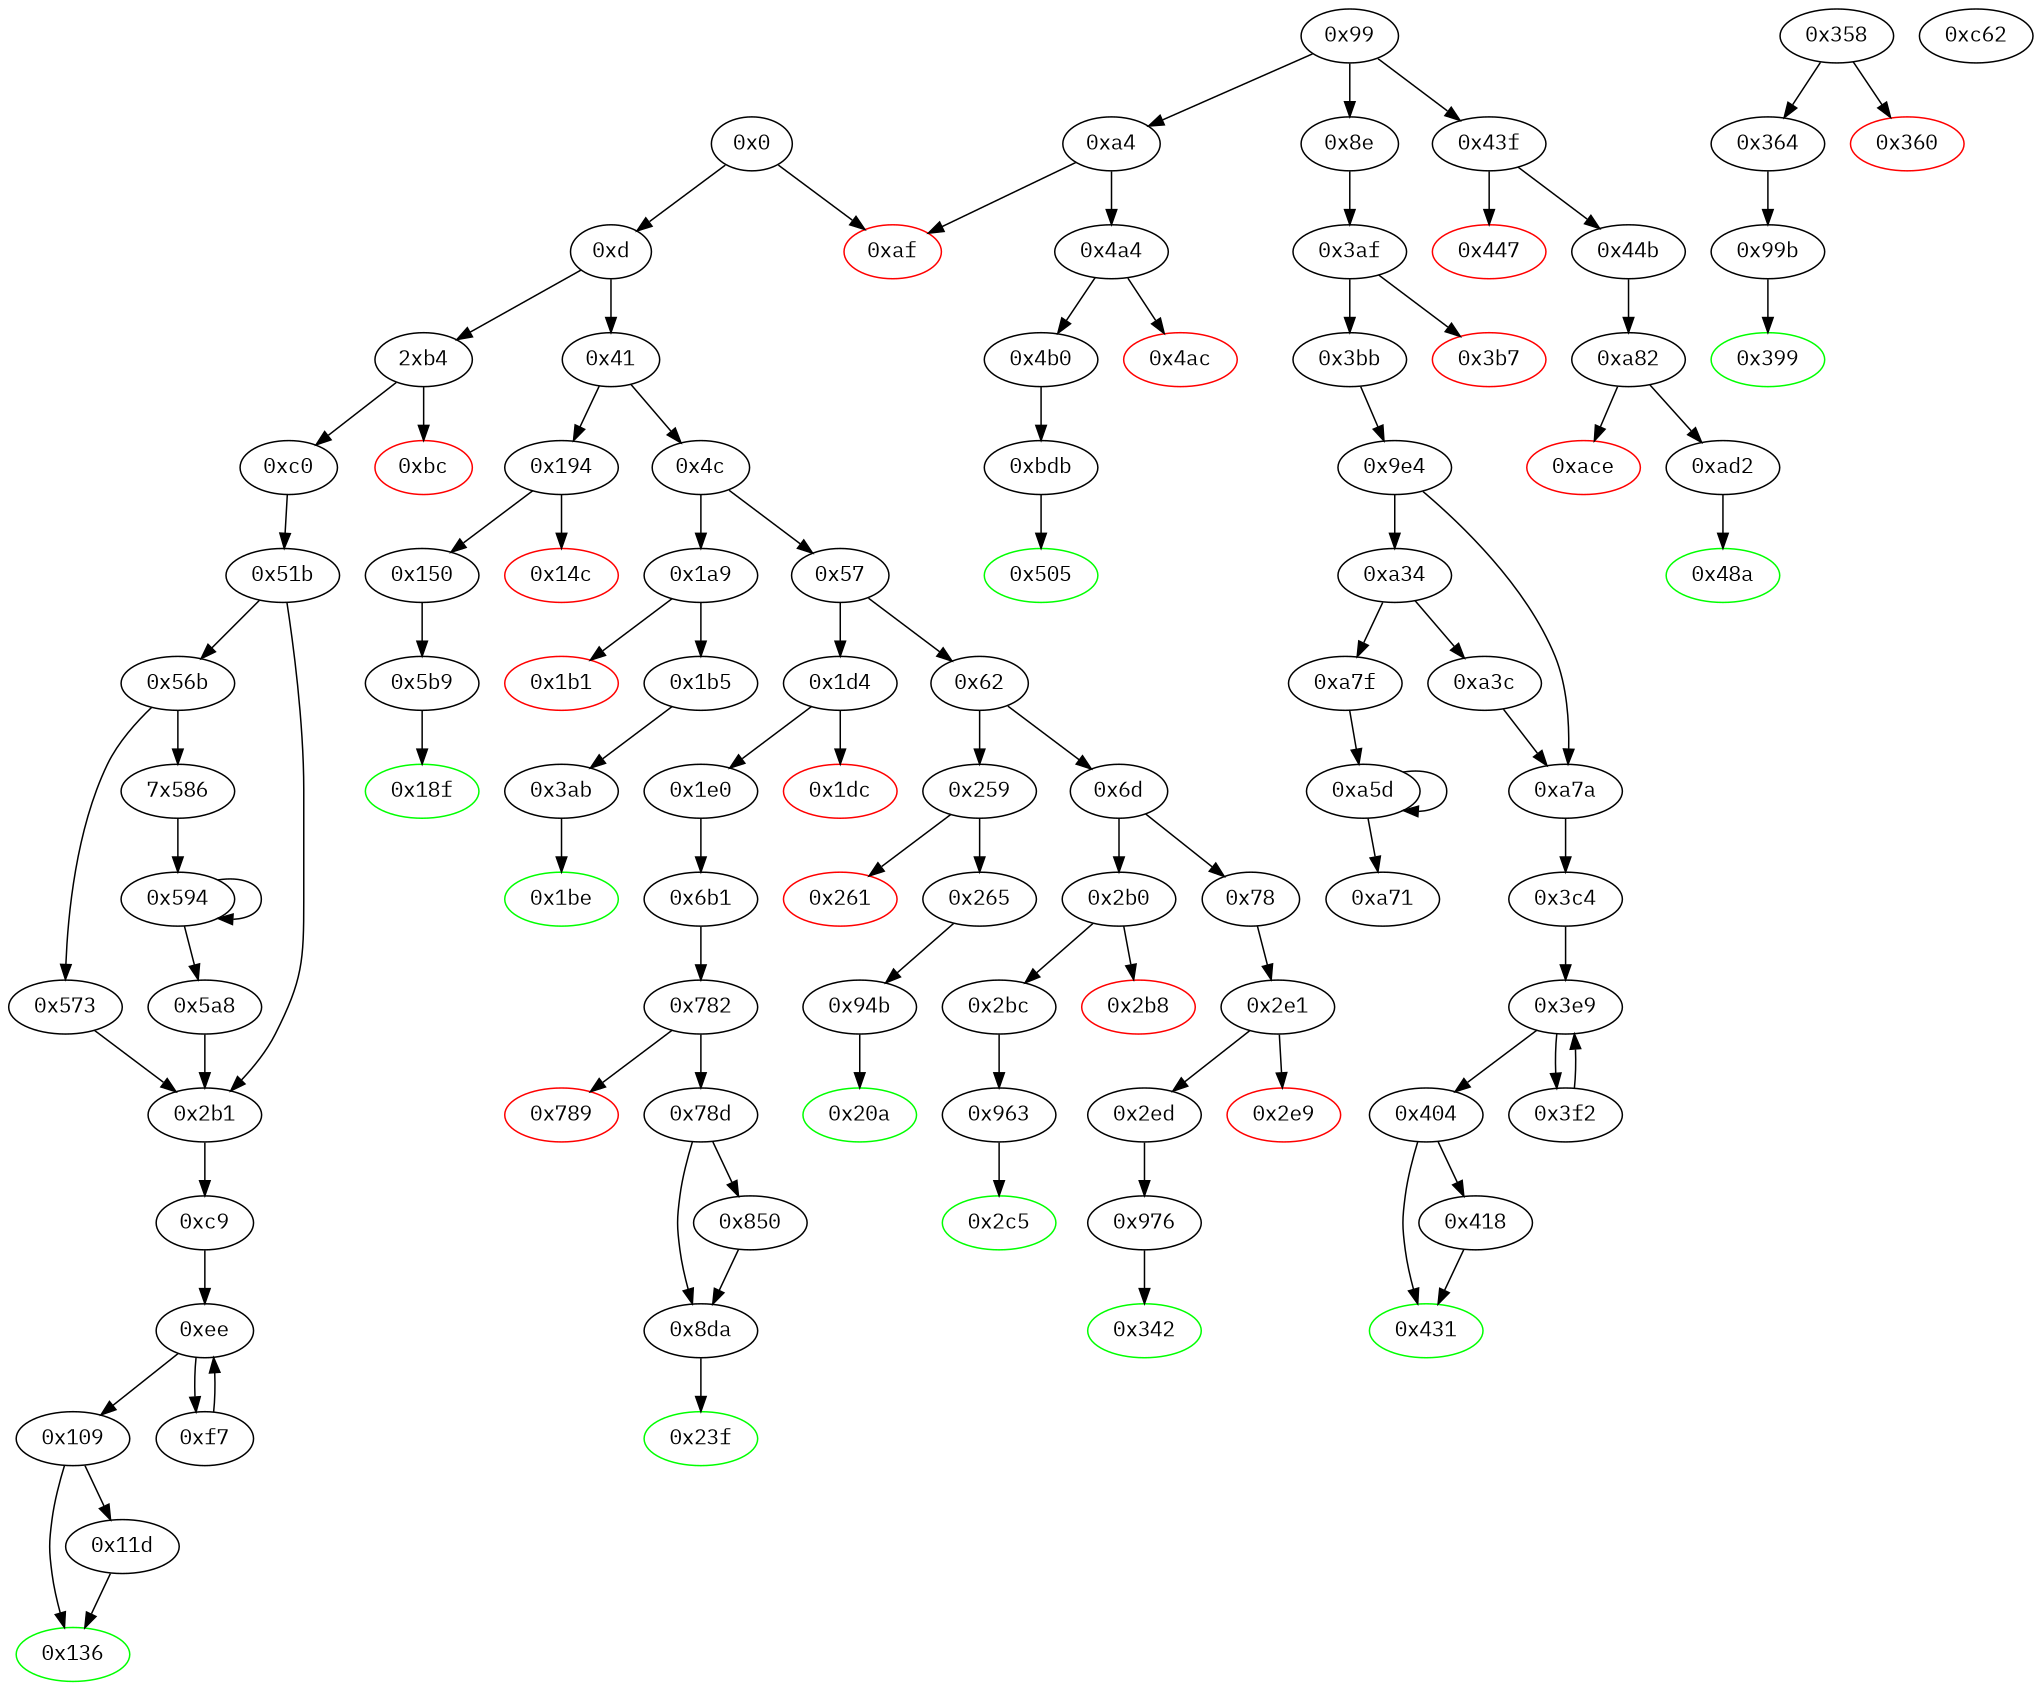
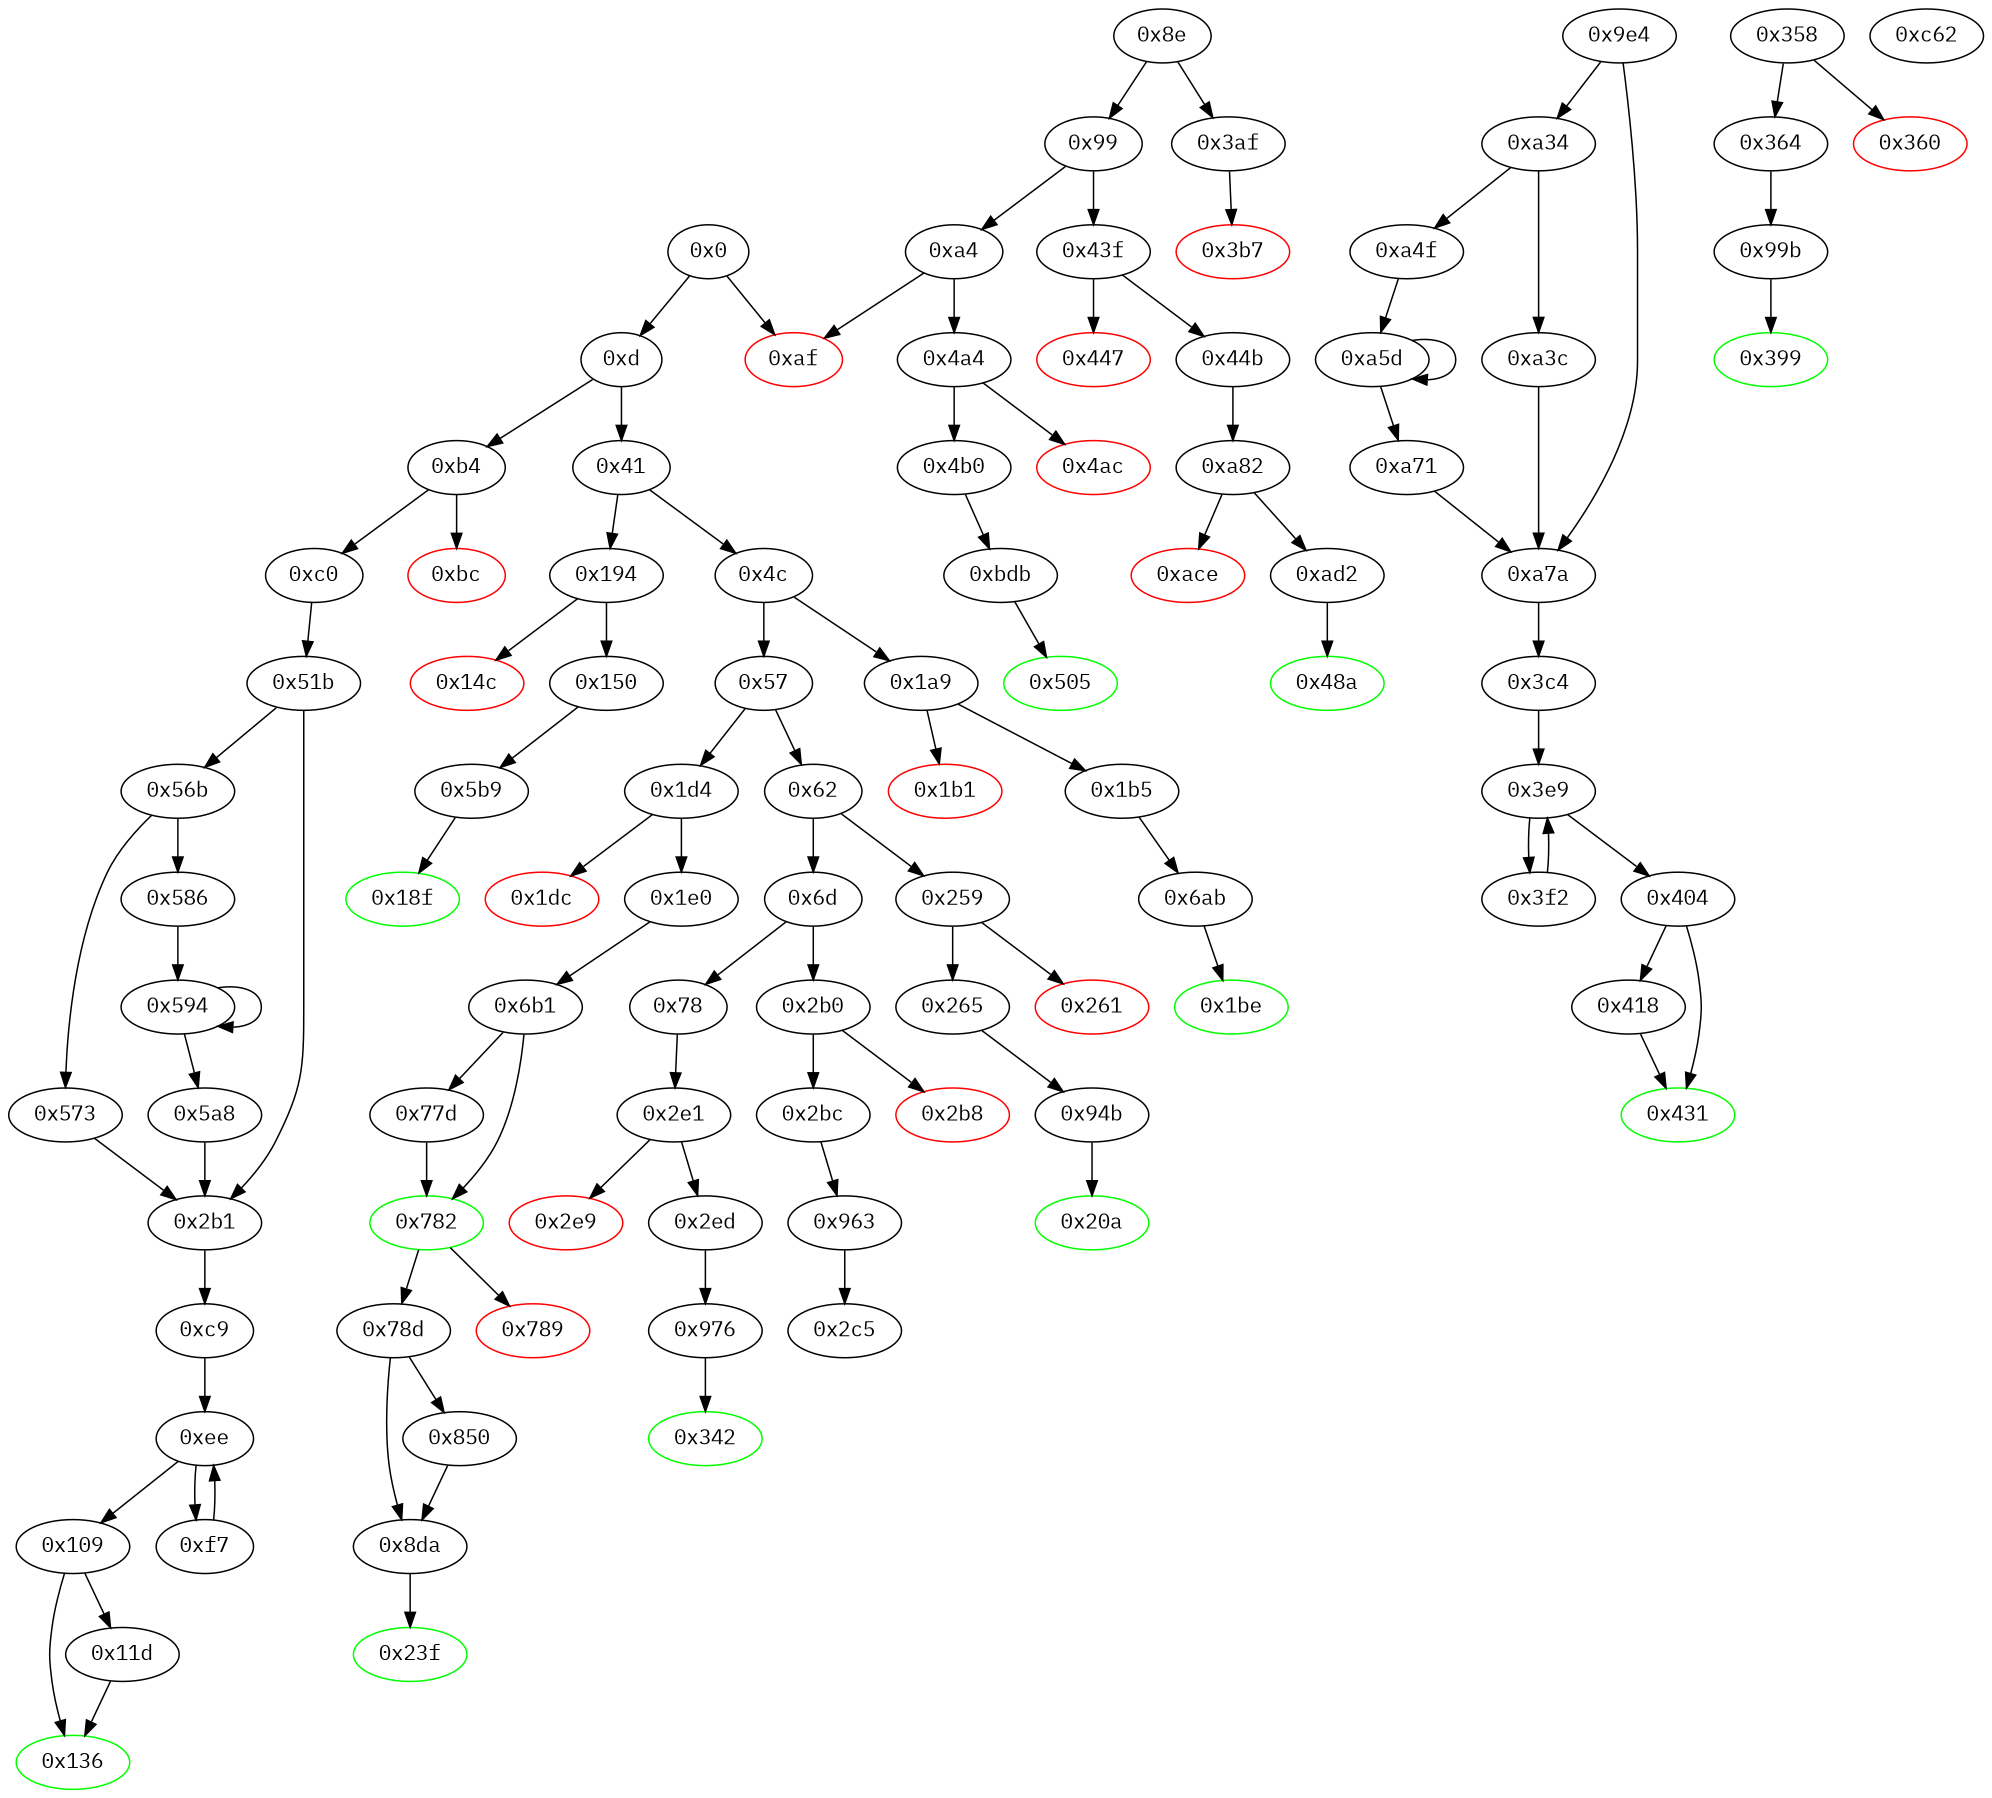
(1350, 83) -> (1132, 84)
(424, 360) -> (457, 468)
(1350, 360) -> none
none -> (1467, 517)
(1345, 683) -> (1407, 252)
(178, 791) -> (178, 899)
(562, 791) -> (1195, 899)
(701, 1007) -> (427, 1223)
none -> (427, 1115)
(999, 1223) -> (845, 1331)
